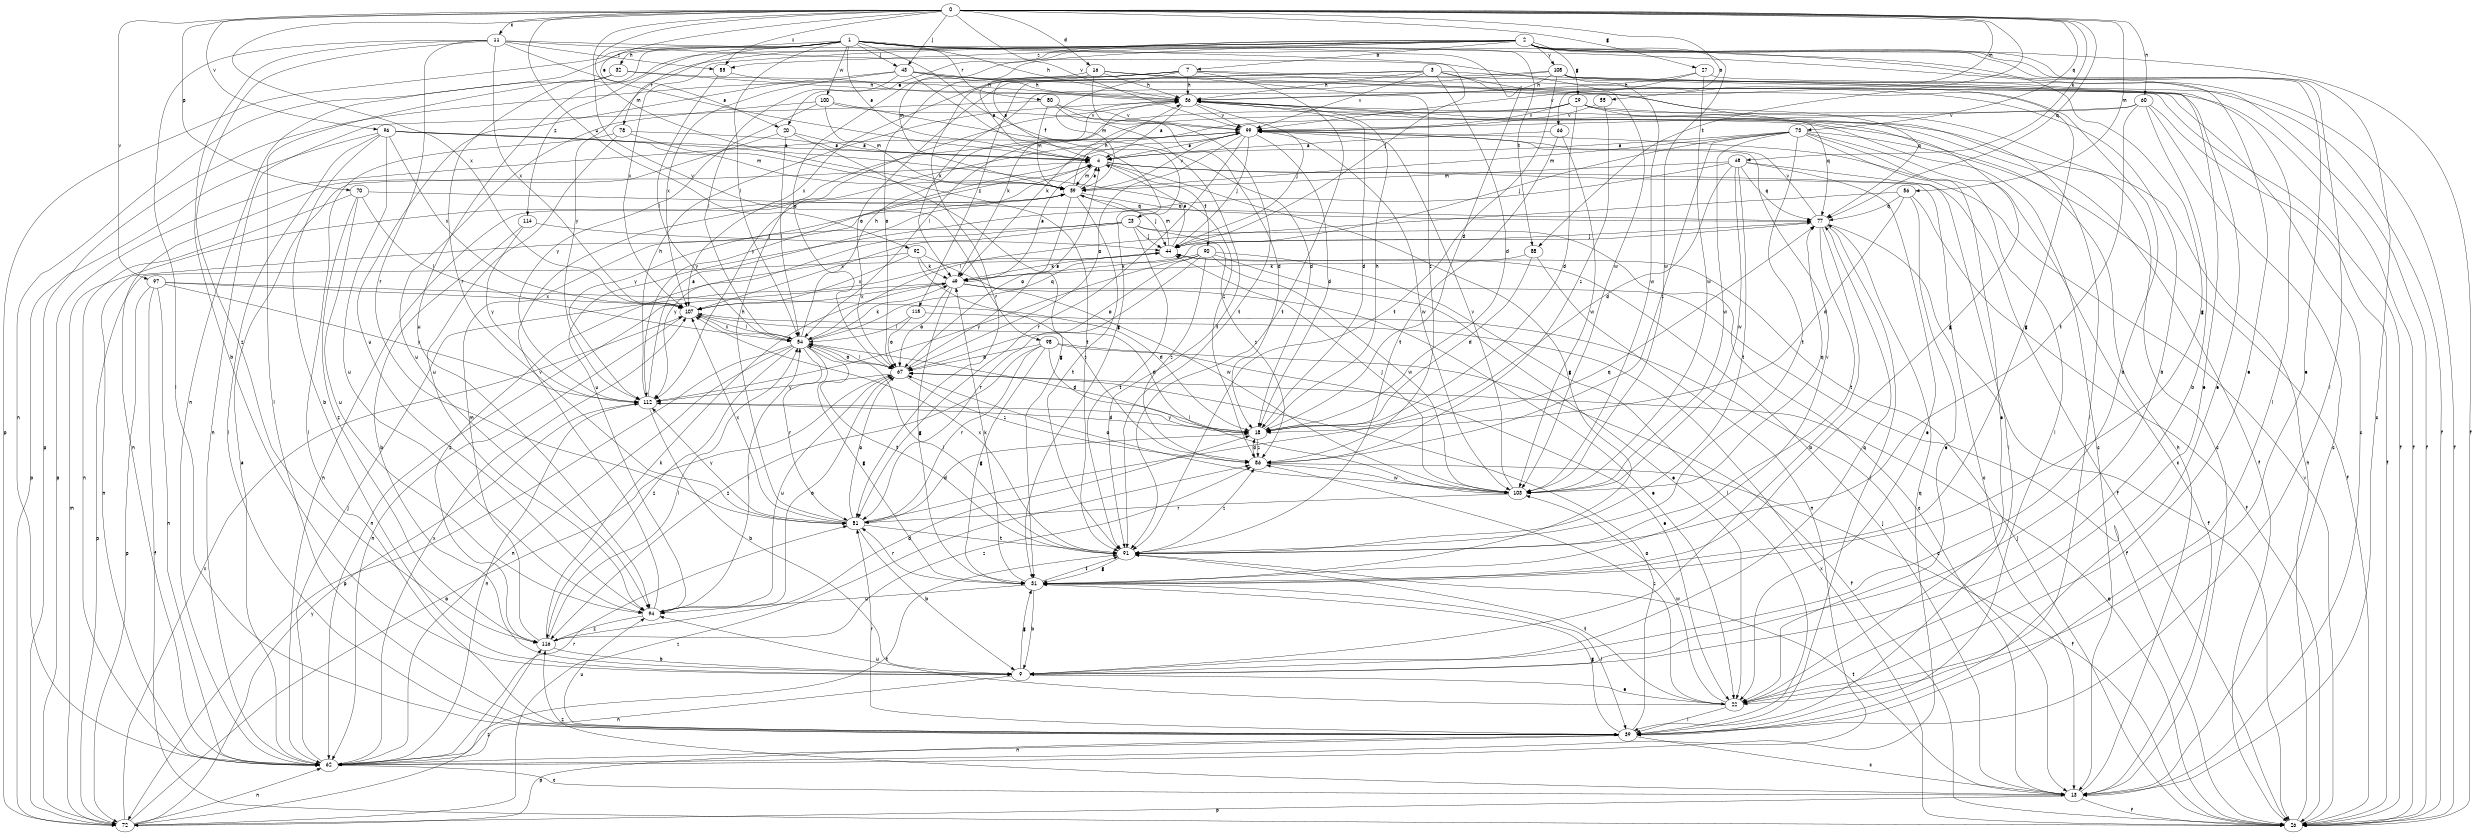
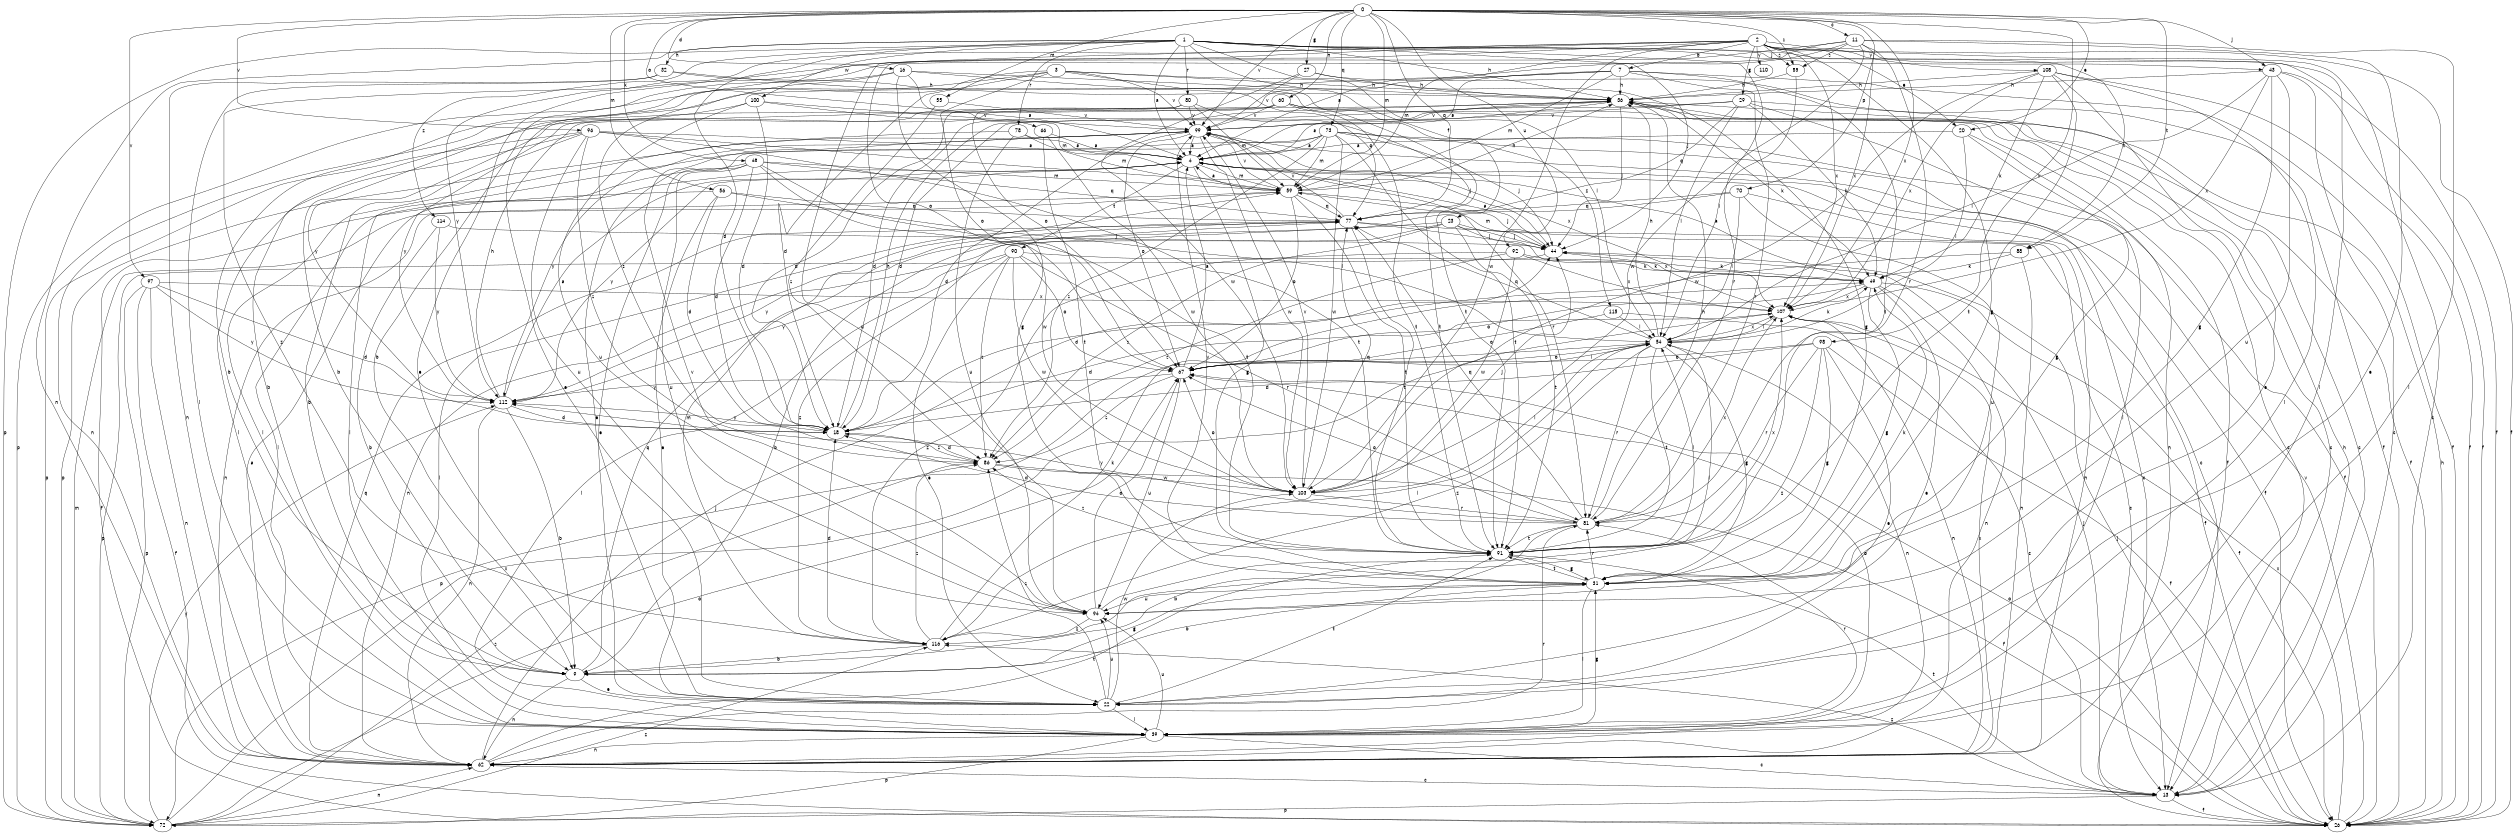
none -> (1764, 70)
